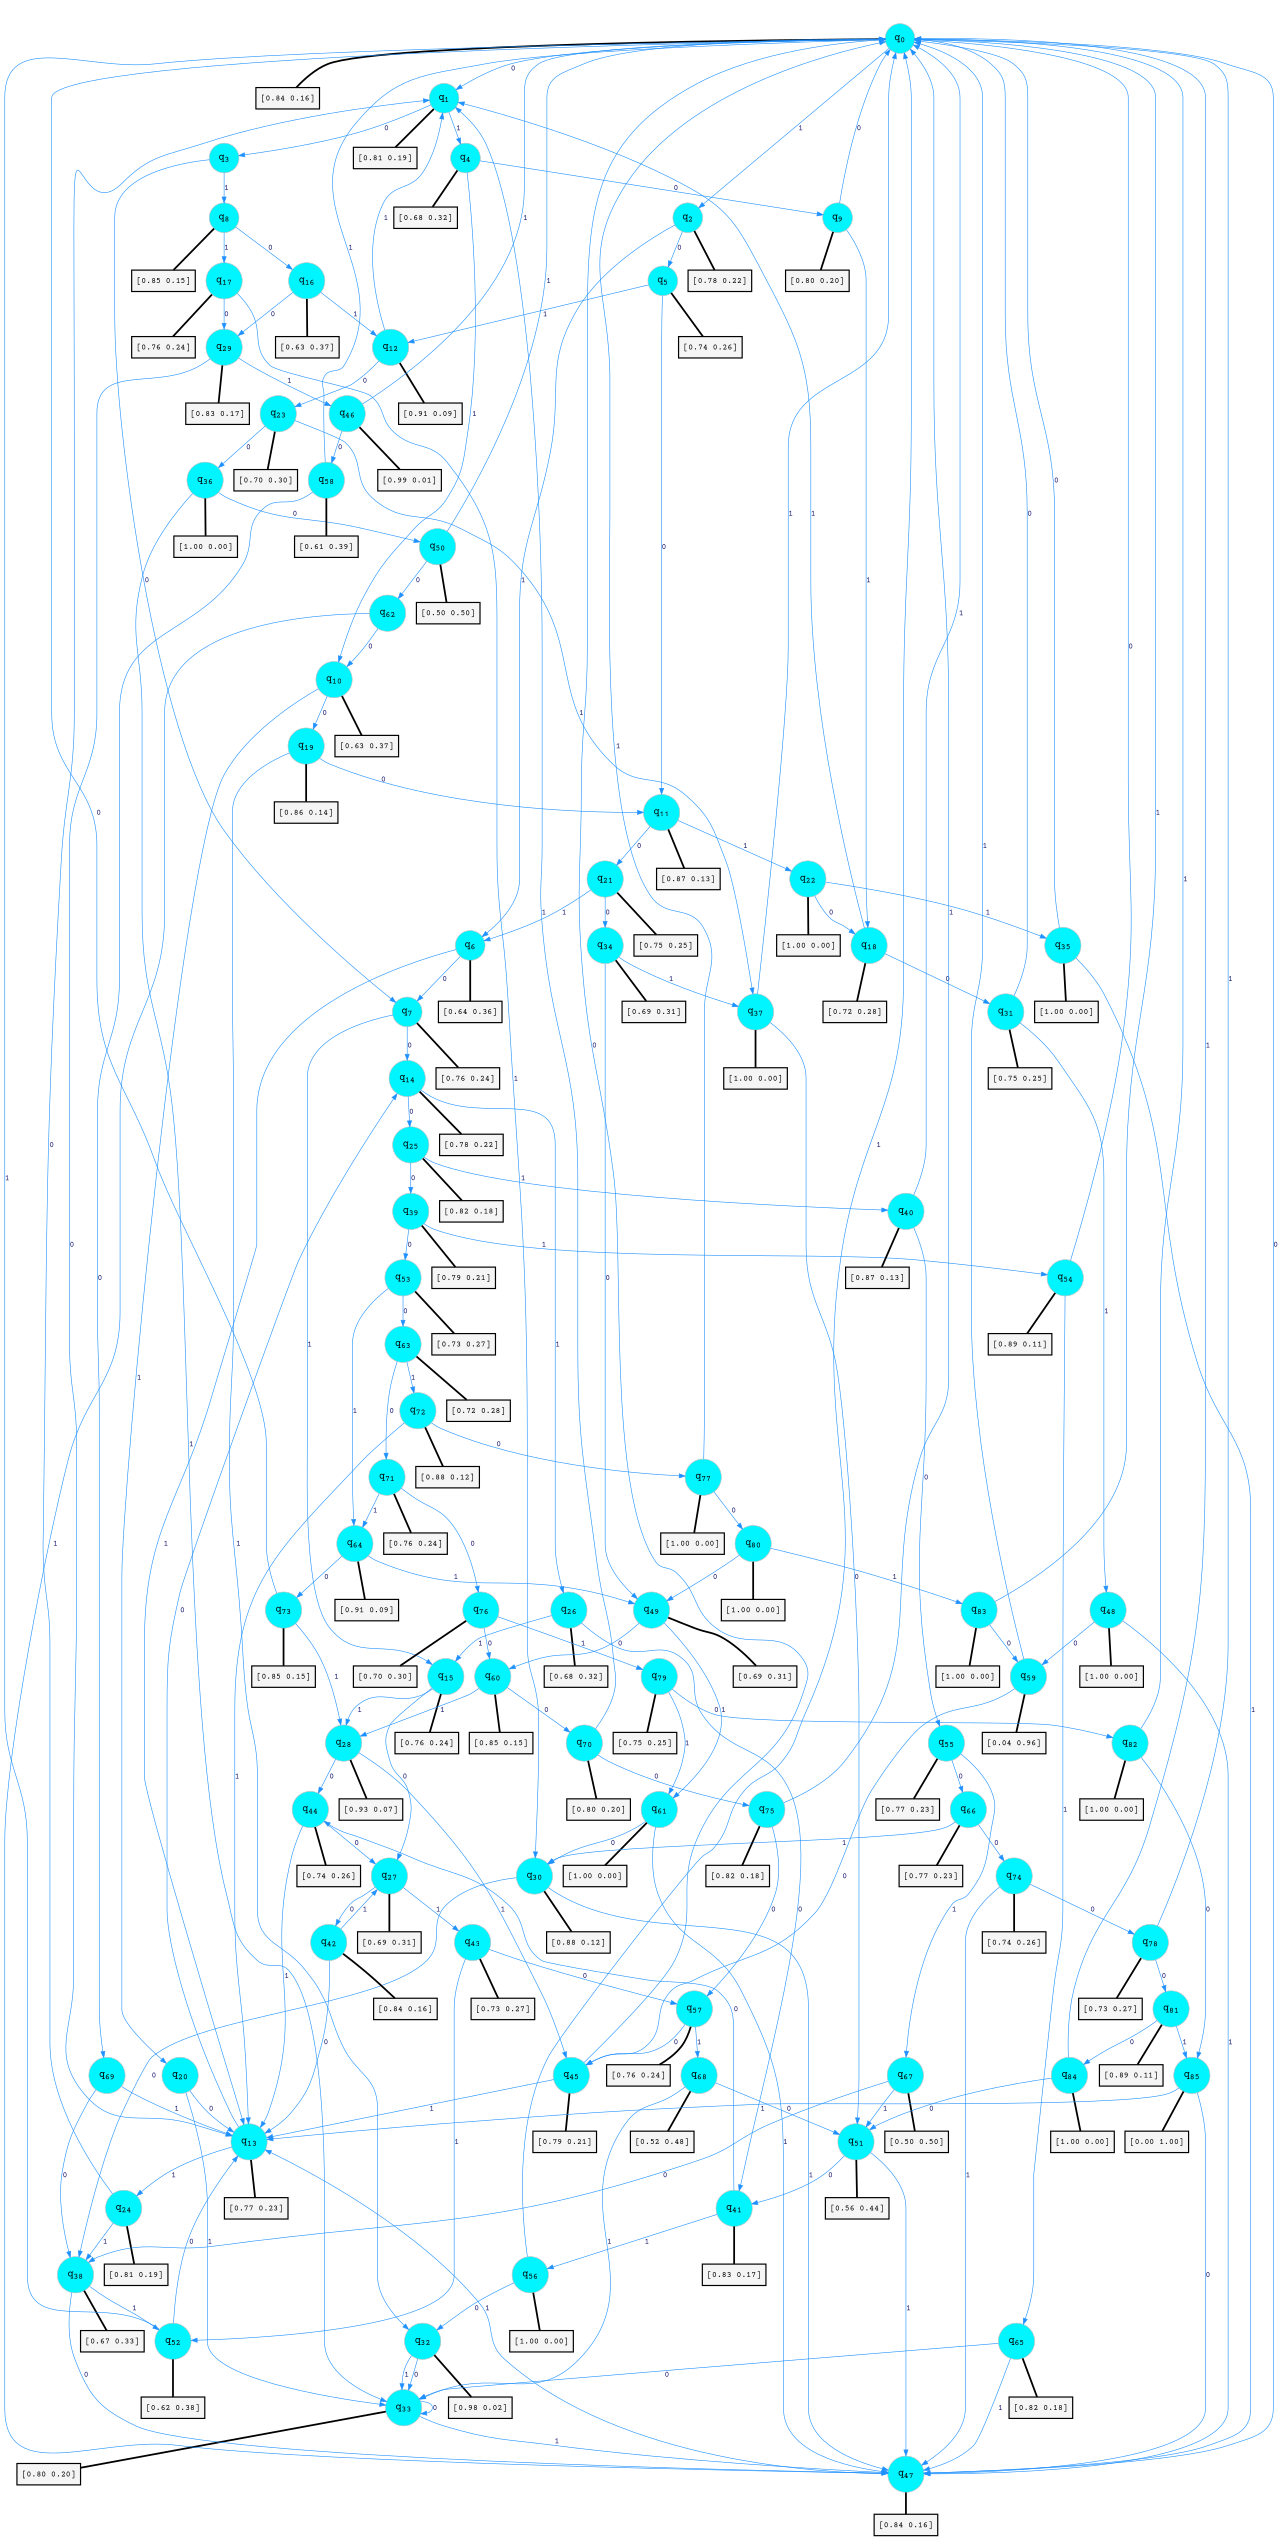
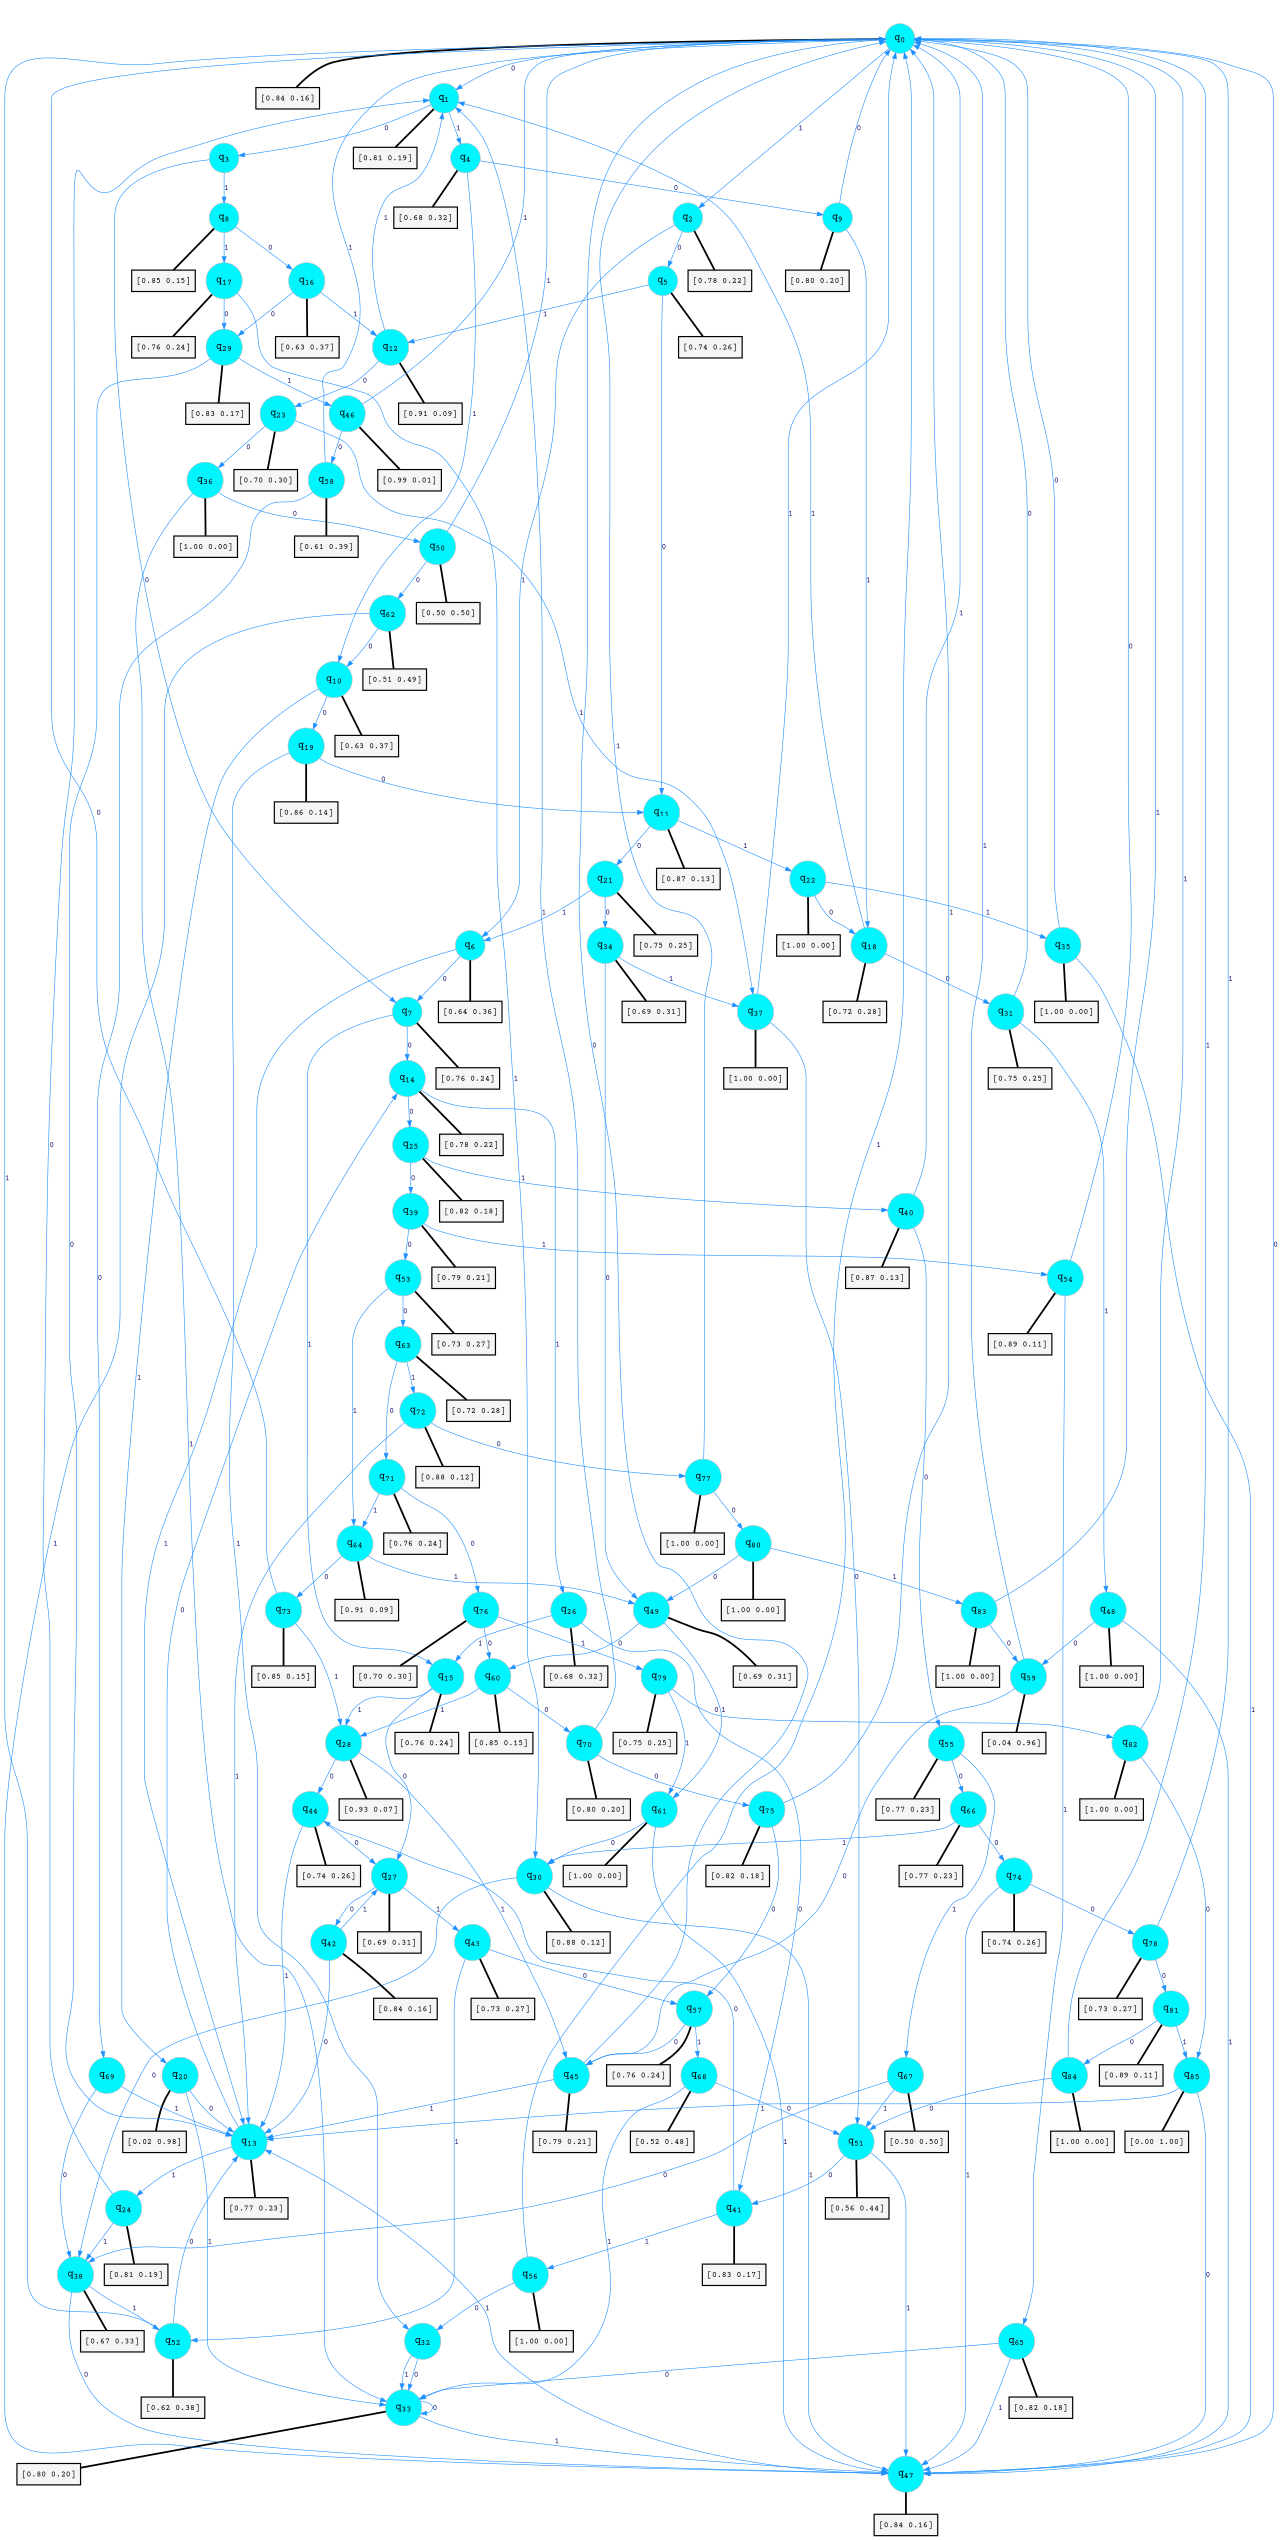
none -> (395, 680)
none -> (155, 2142)
(480, 2408) -> none
